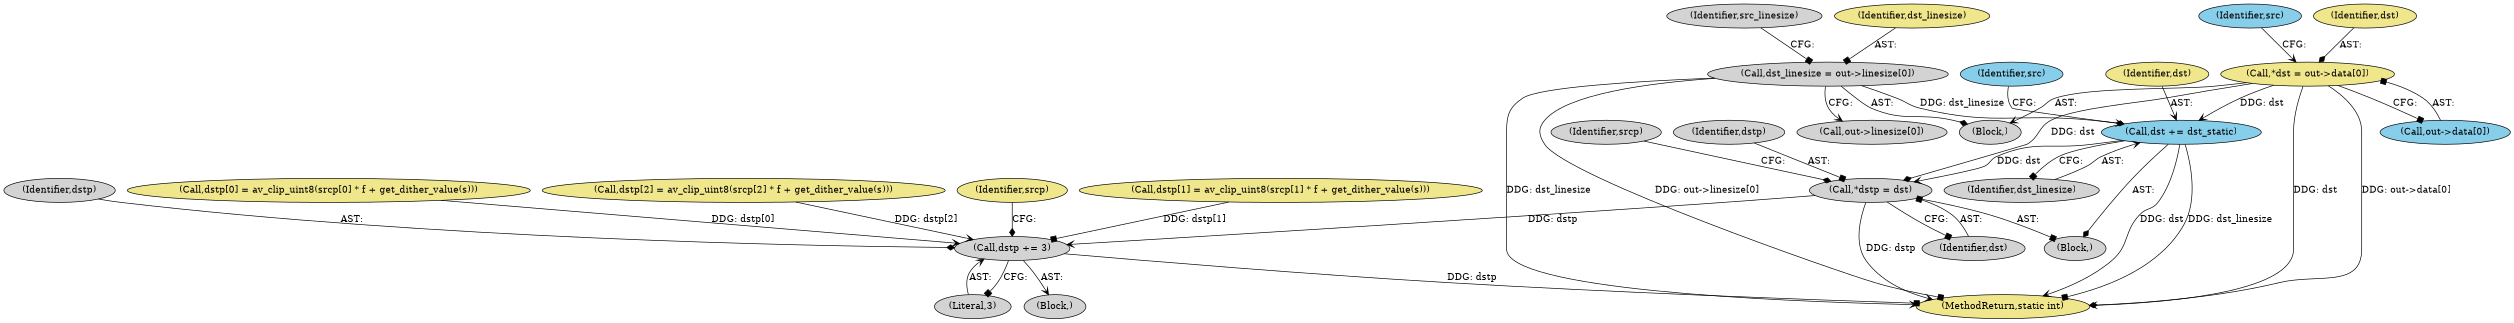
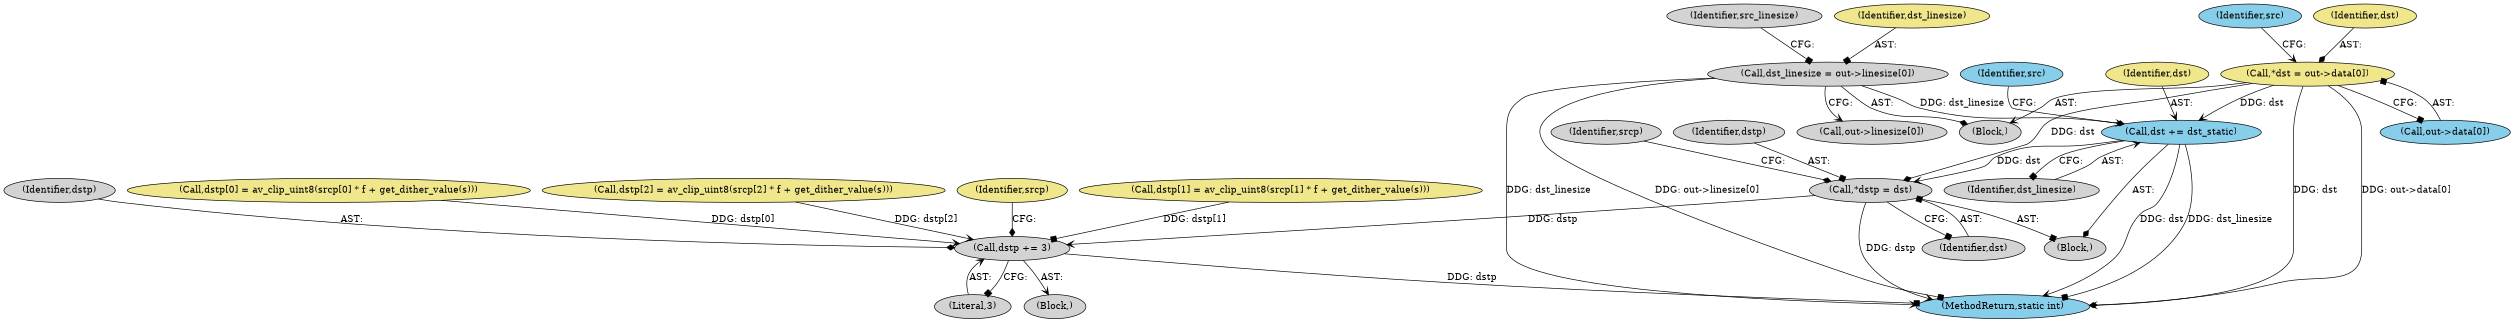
(2003, 307) -> (2003, 307)
